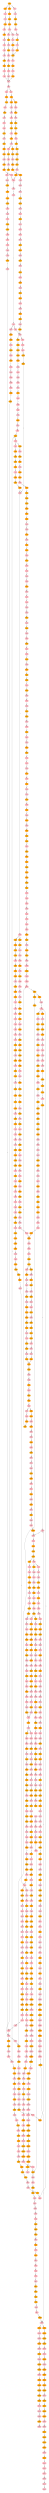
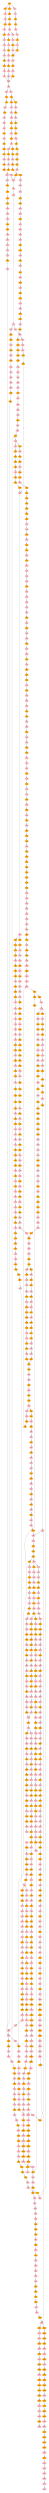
none -> (36, 1811)
(27, 1837) -> none
